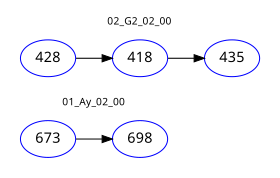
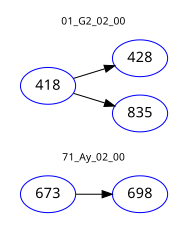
(140, 22) -> (94, 22)
(89, 58) -> (89, 74)
(232, 58) -> (140, 113)
(94, 103) -> (94, 158)
